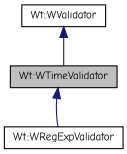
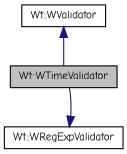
(56, 113) -> (71, 102)
